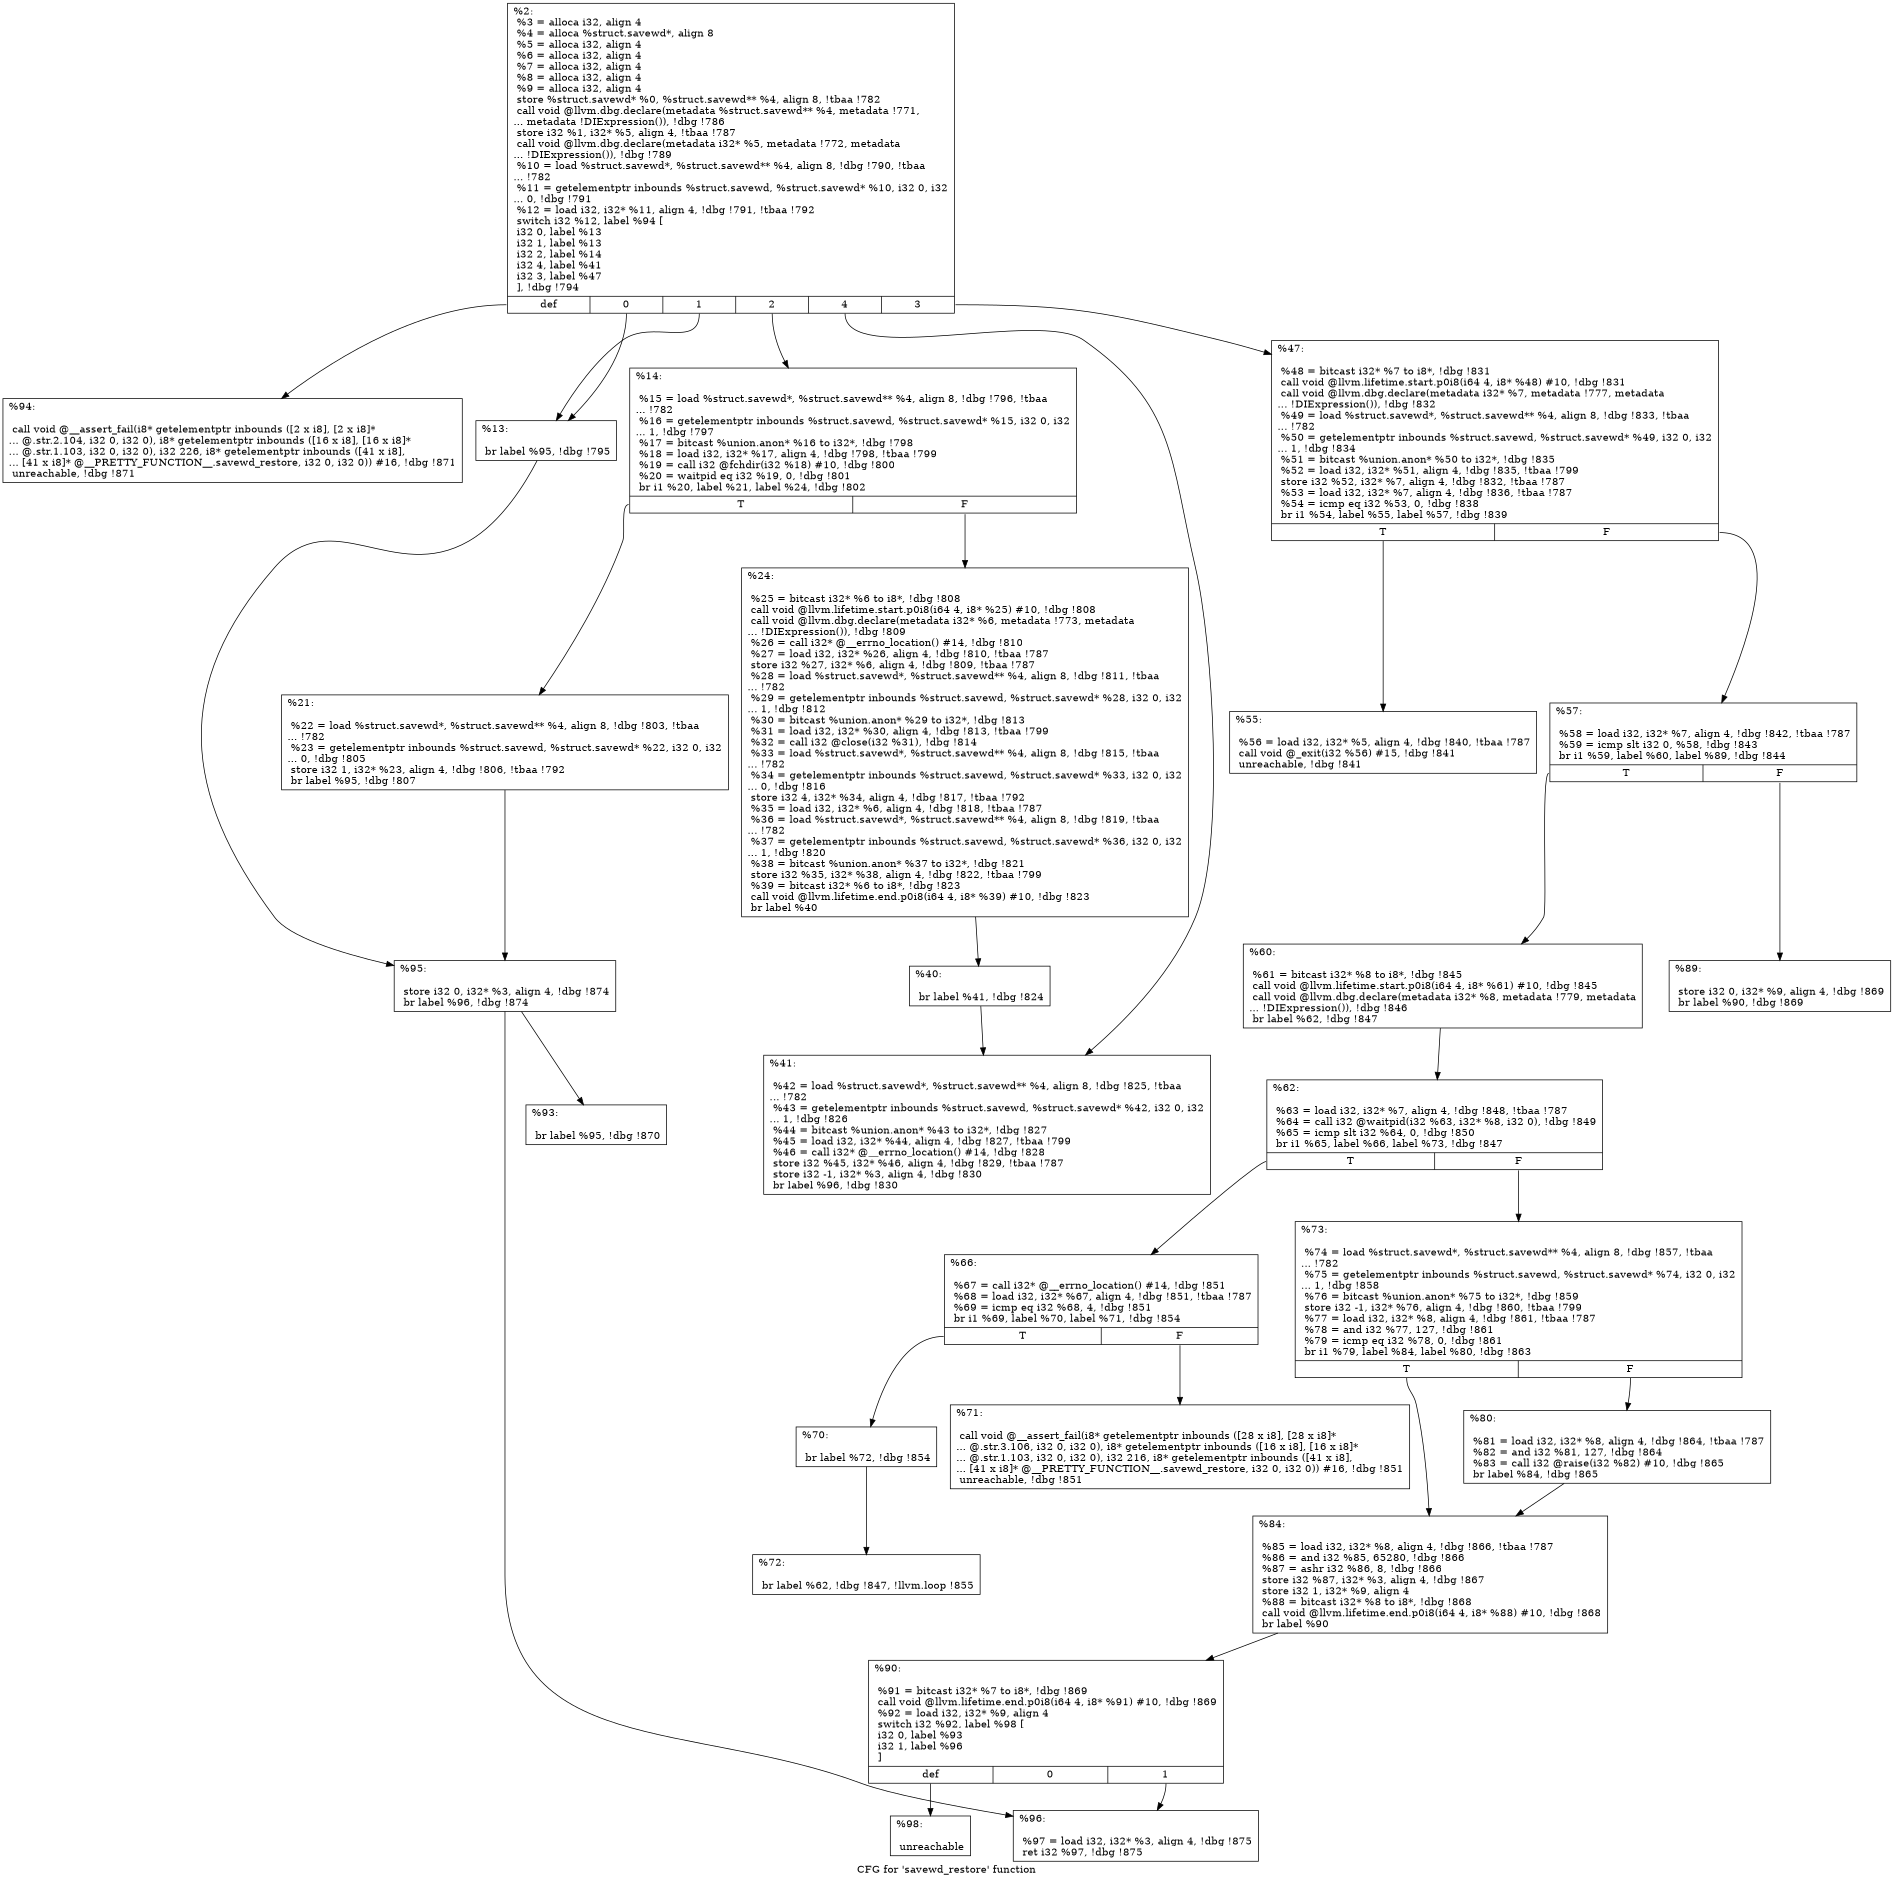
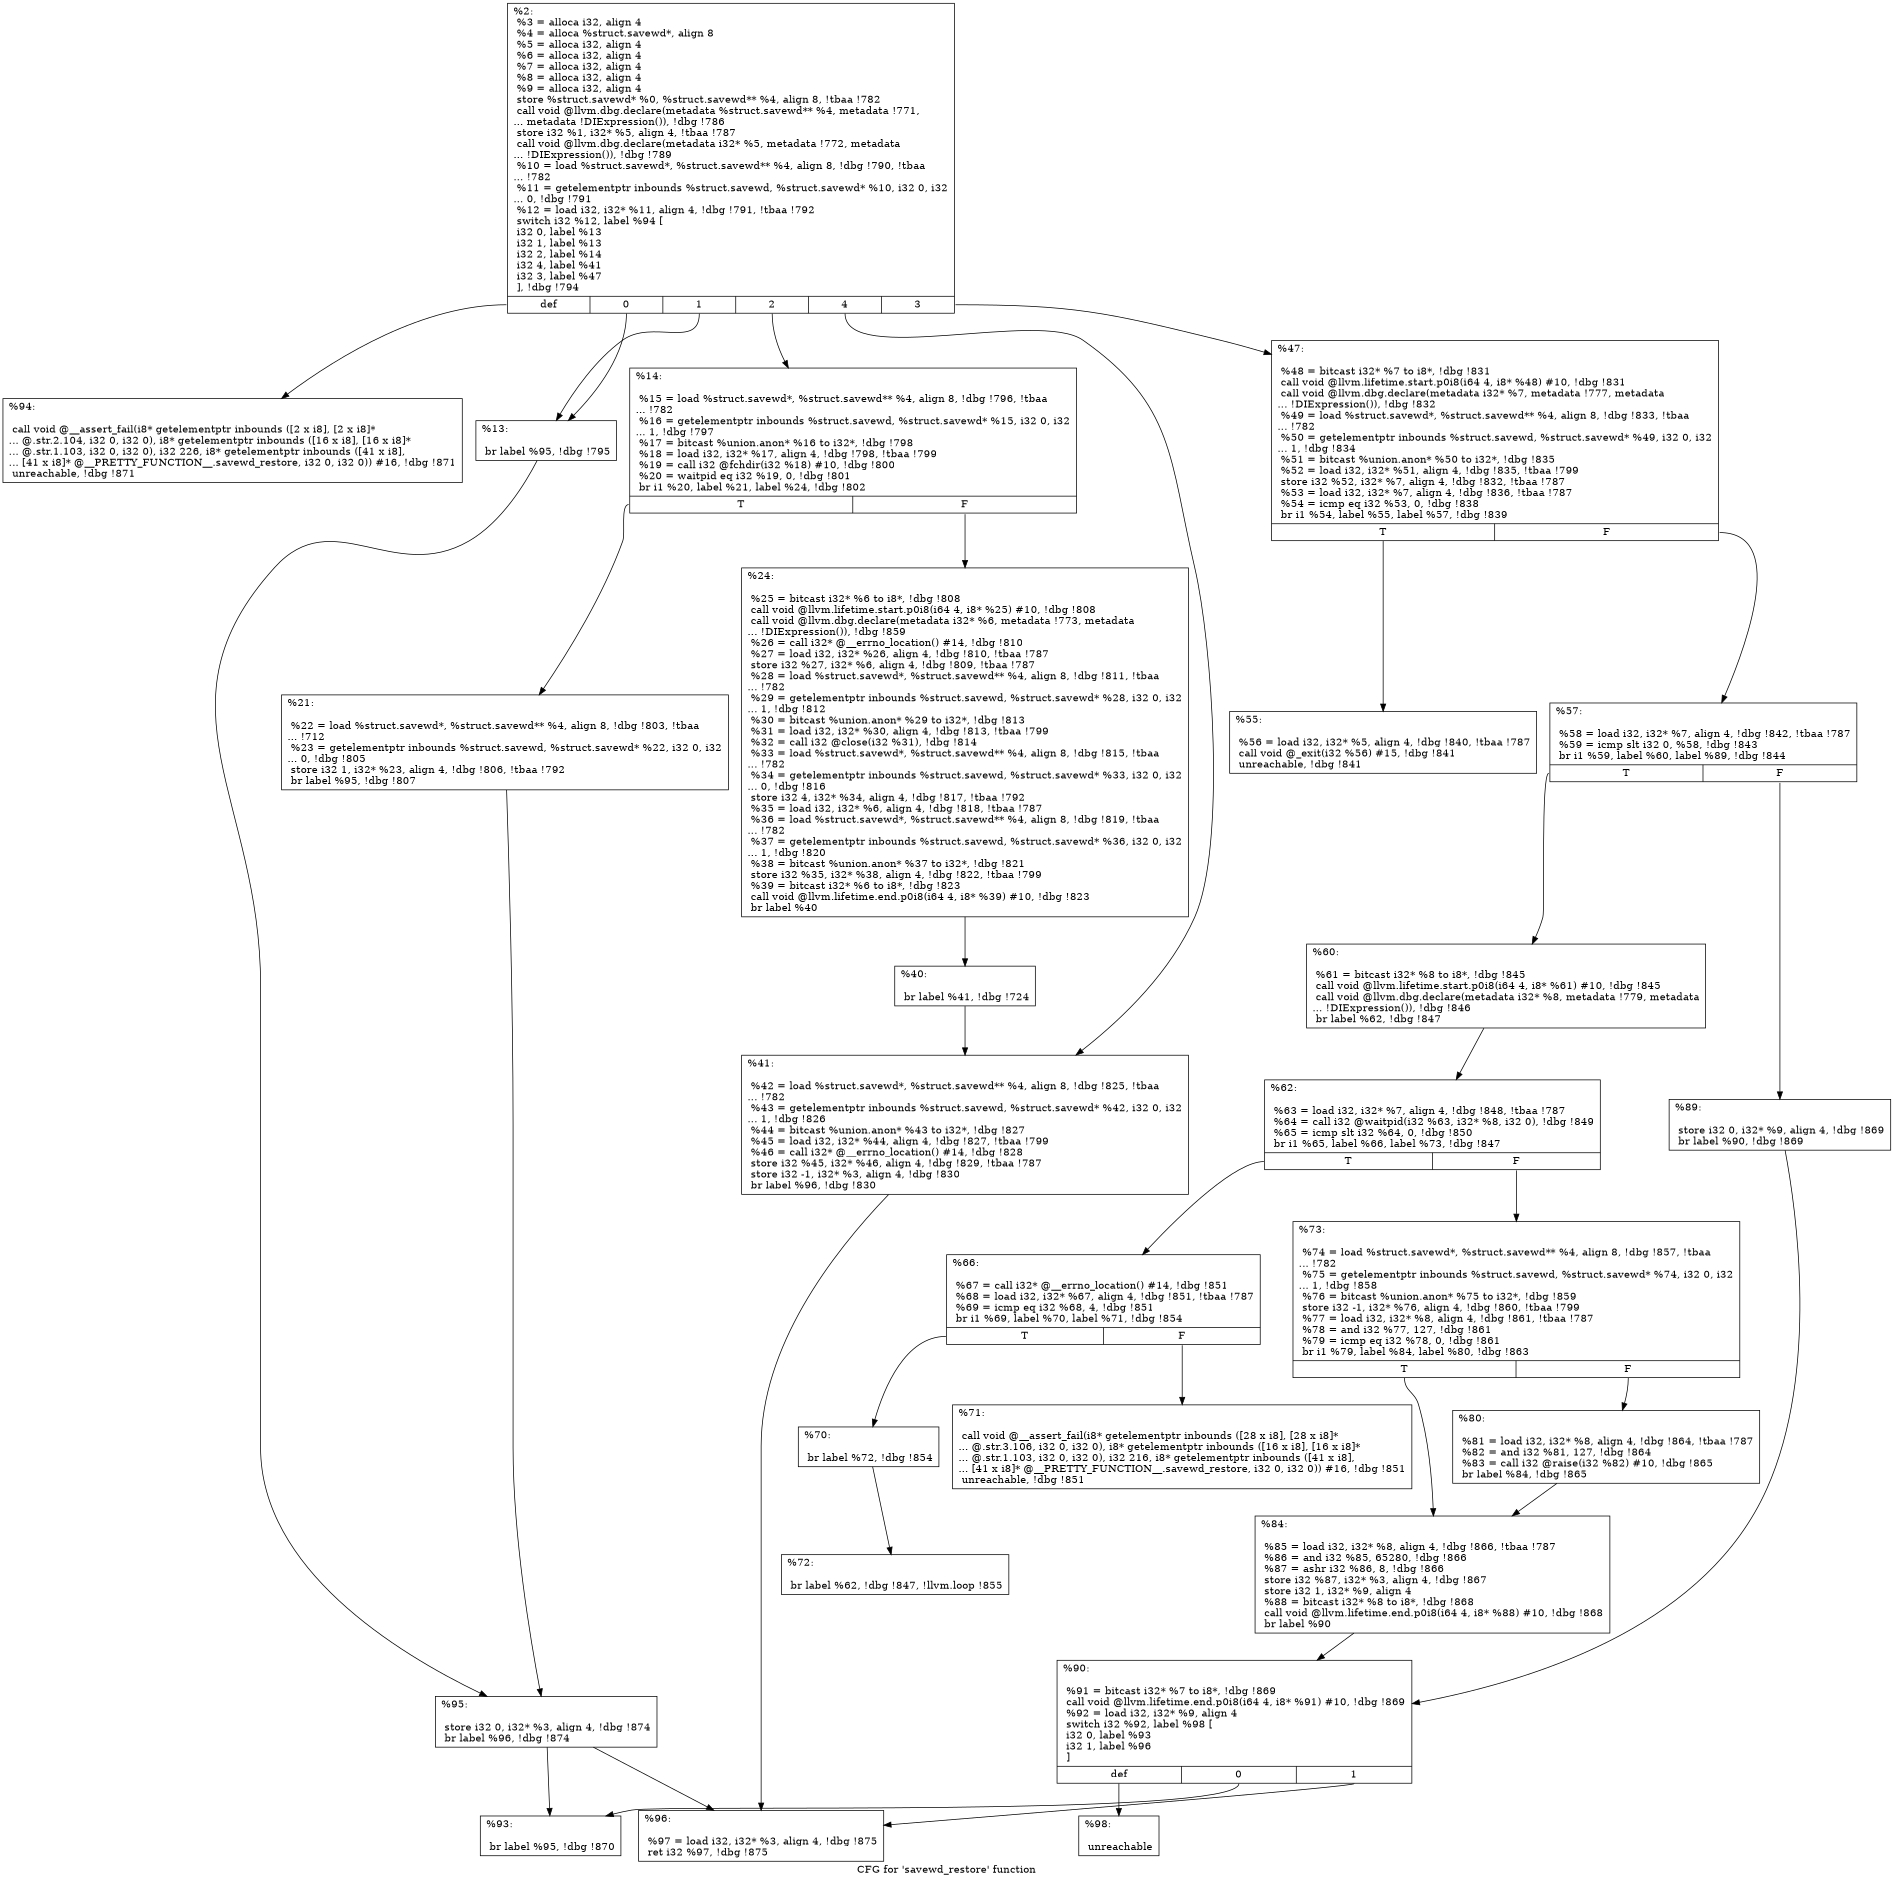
(827, 632) -> (827, 632)
(307, 737) -> (307, 737)
(980, 997) -> (965, 997)
none -> (761, 1480)
none -> (1747, 1523)
none -> (927, 1807)
